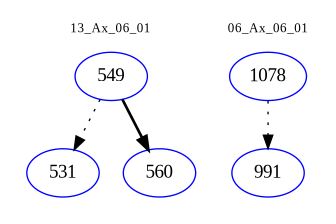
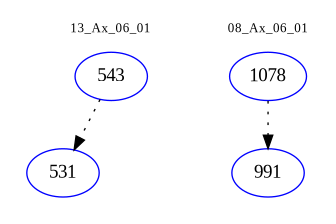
(269, 29) -> (269, 29)
(111, 76) -> (111, 76)
(159, 173) -> none
